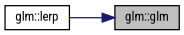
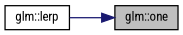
(147, 18) -> (146, 18)
